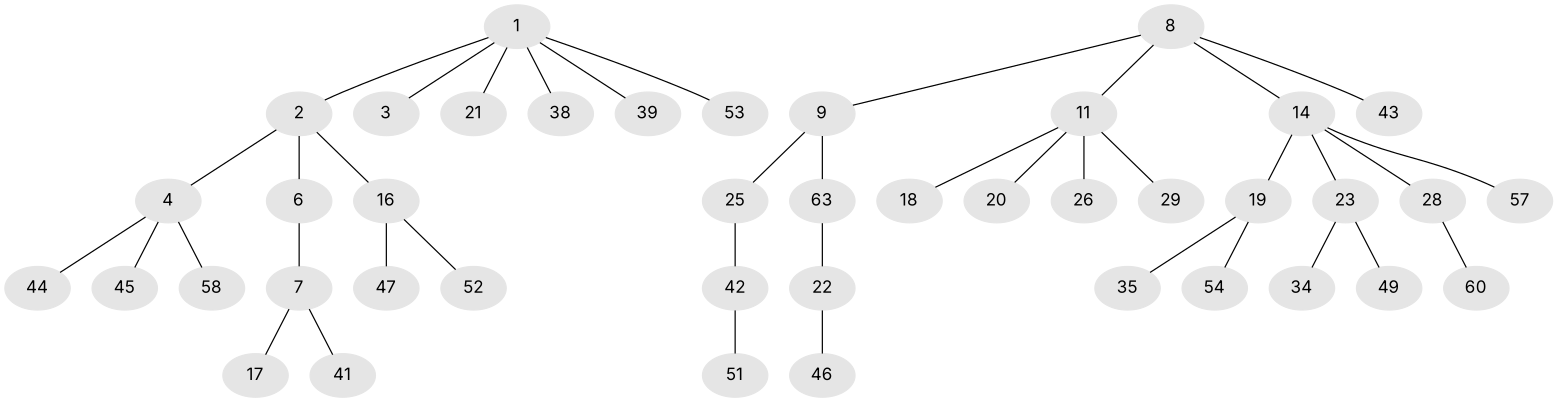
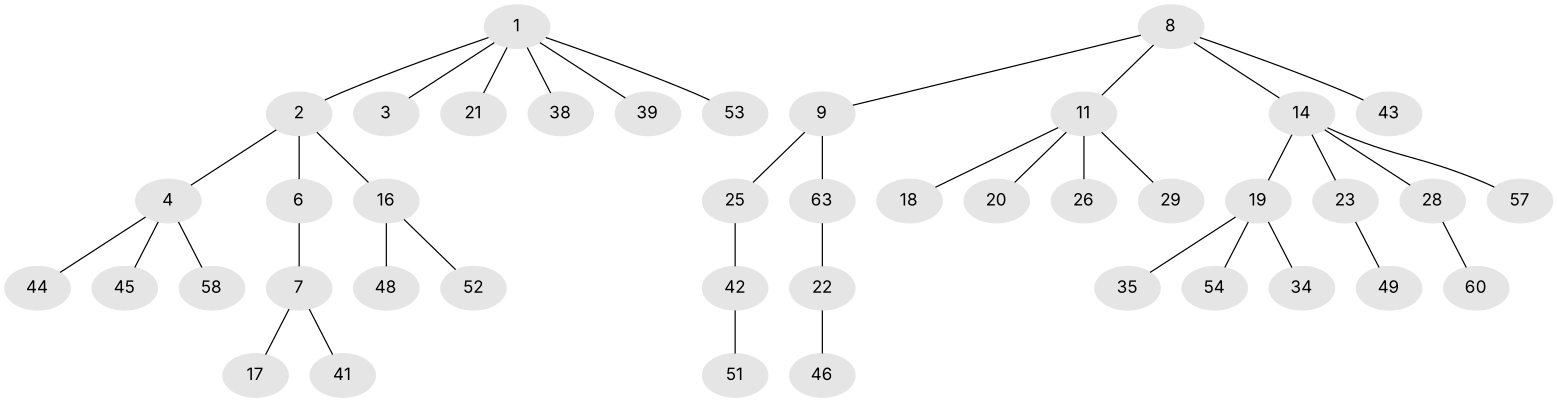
(1324, 245) -> (1280, 245)
(386, 288) -> (386, 288)
